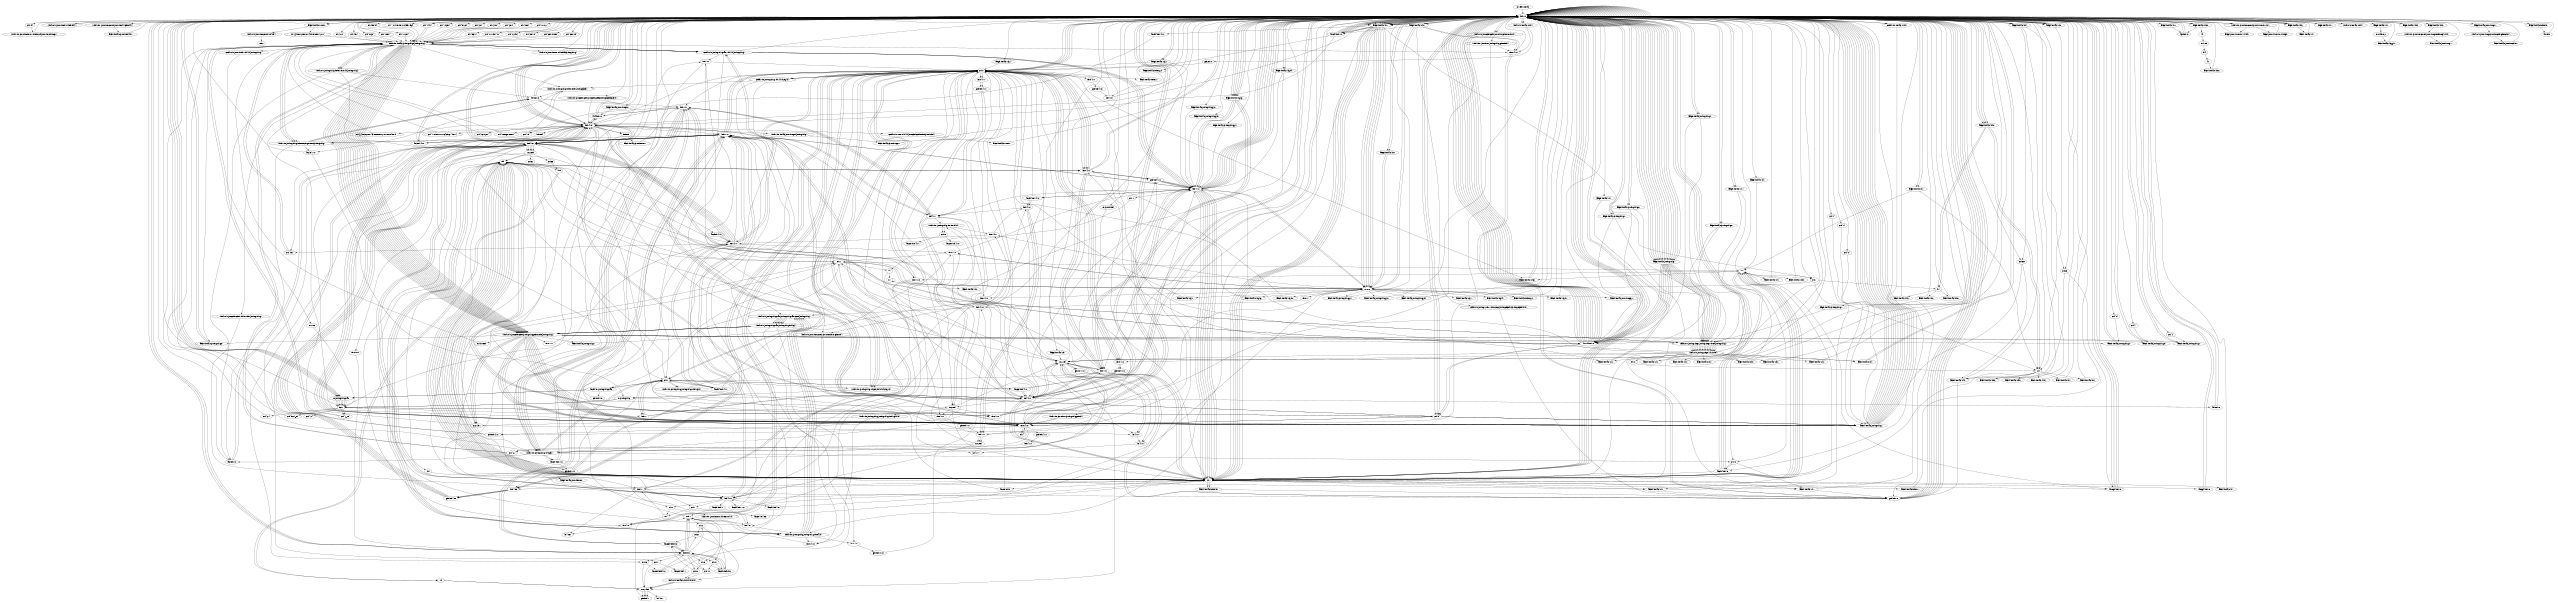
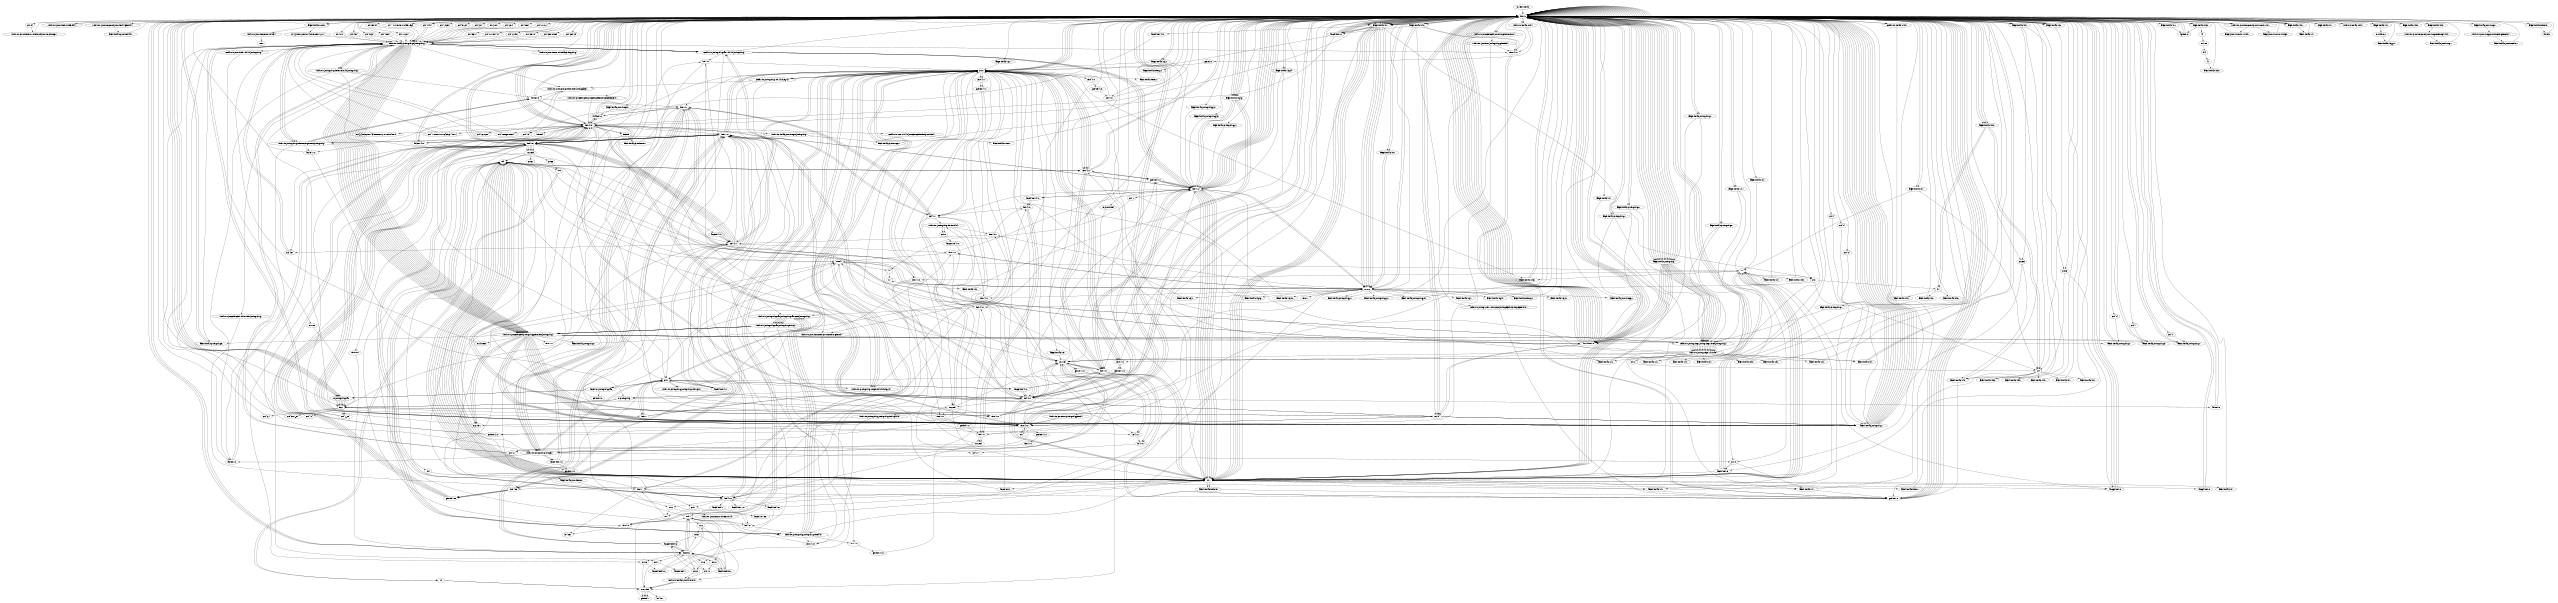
(913, 244) -> none
(839, 262) -> (839, 262)
